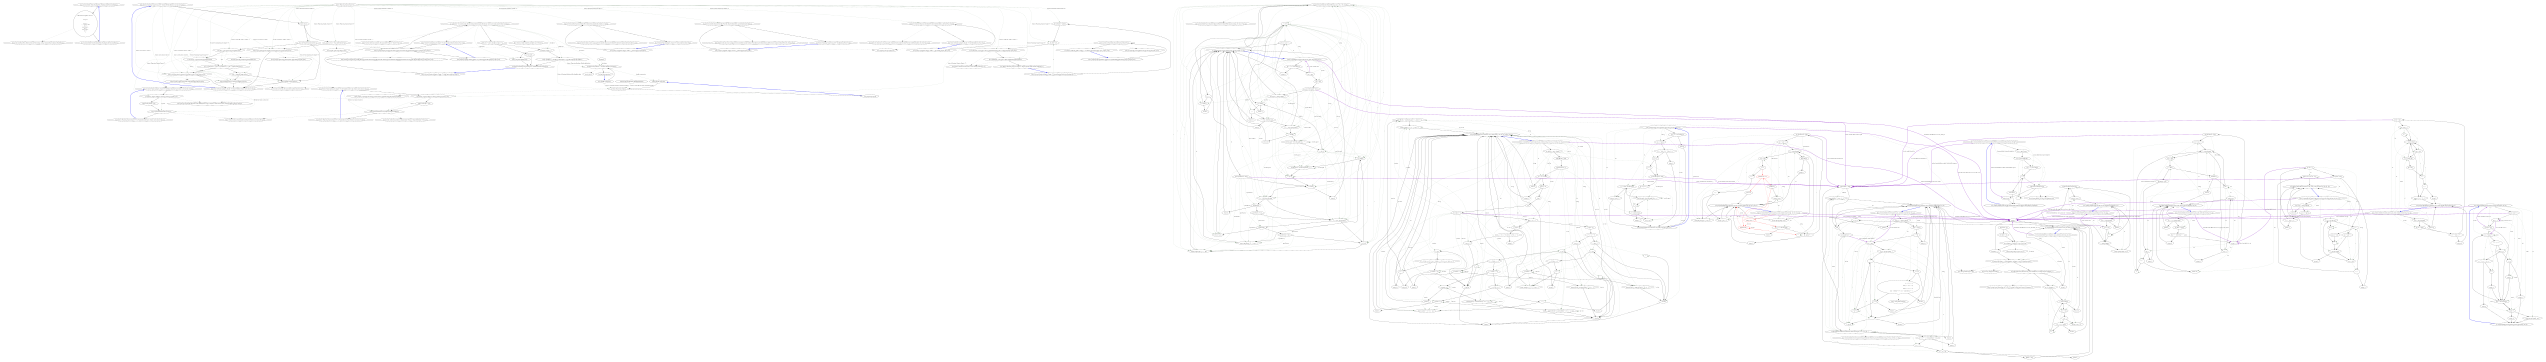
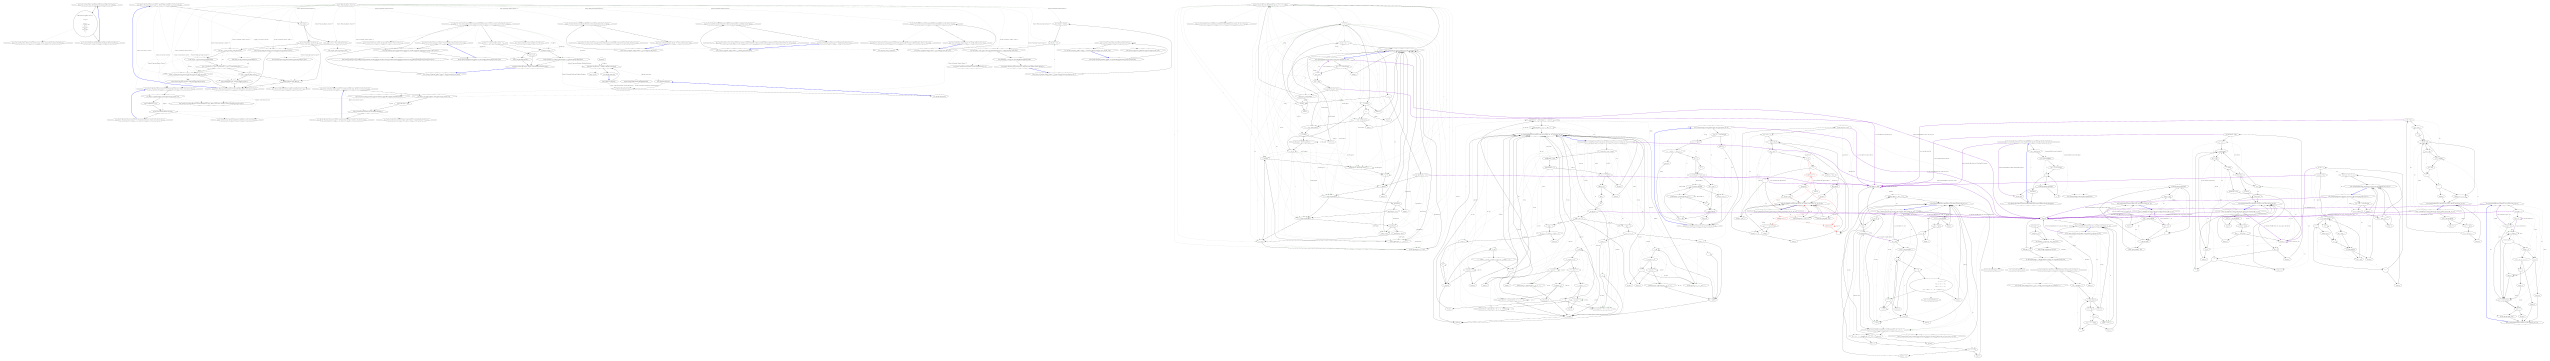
none -> (1829, 175)
